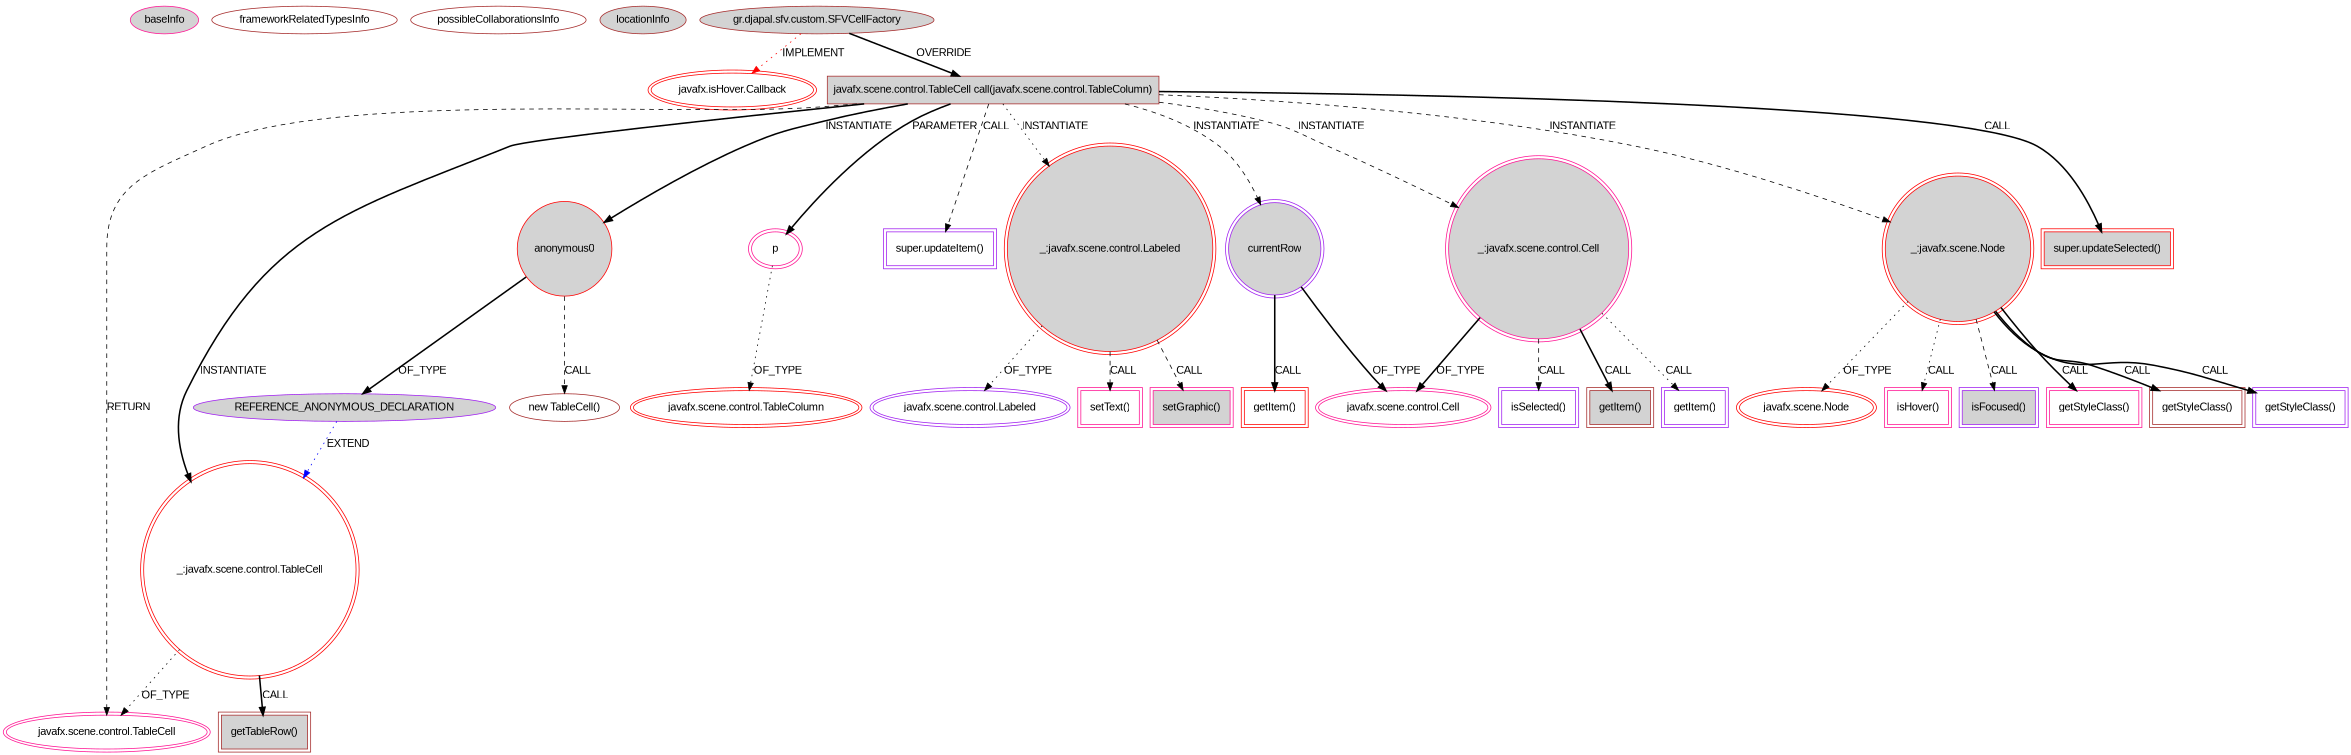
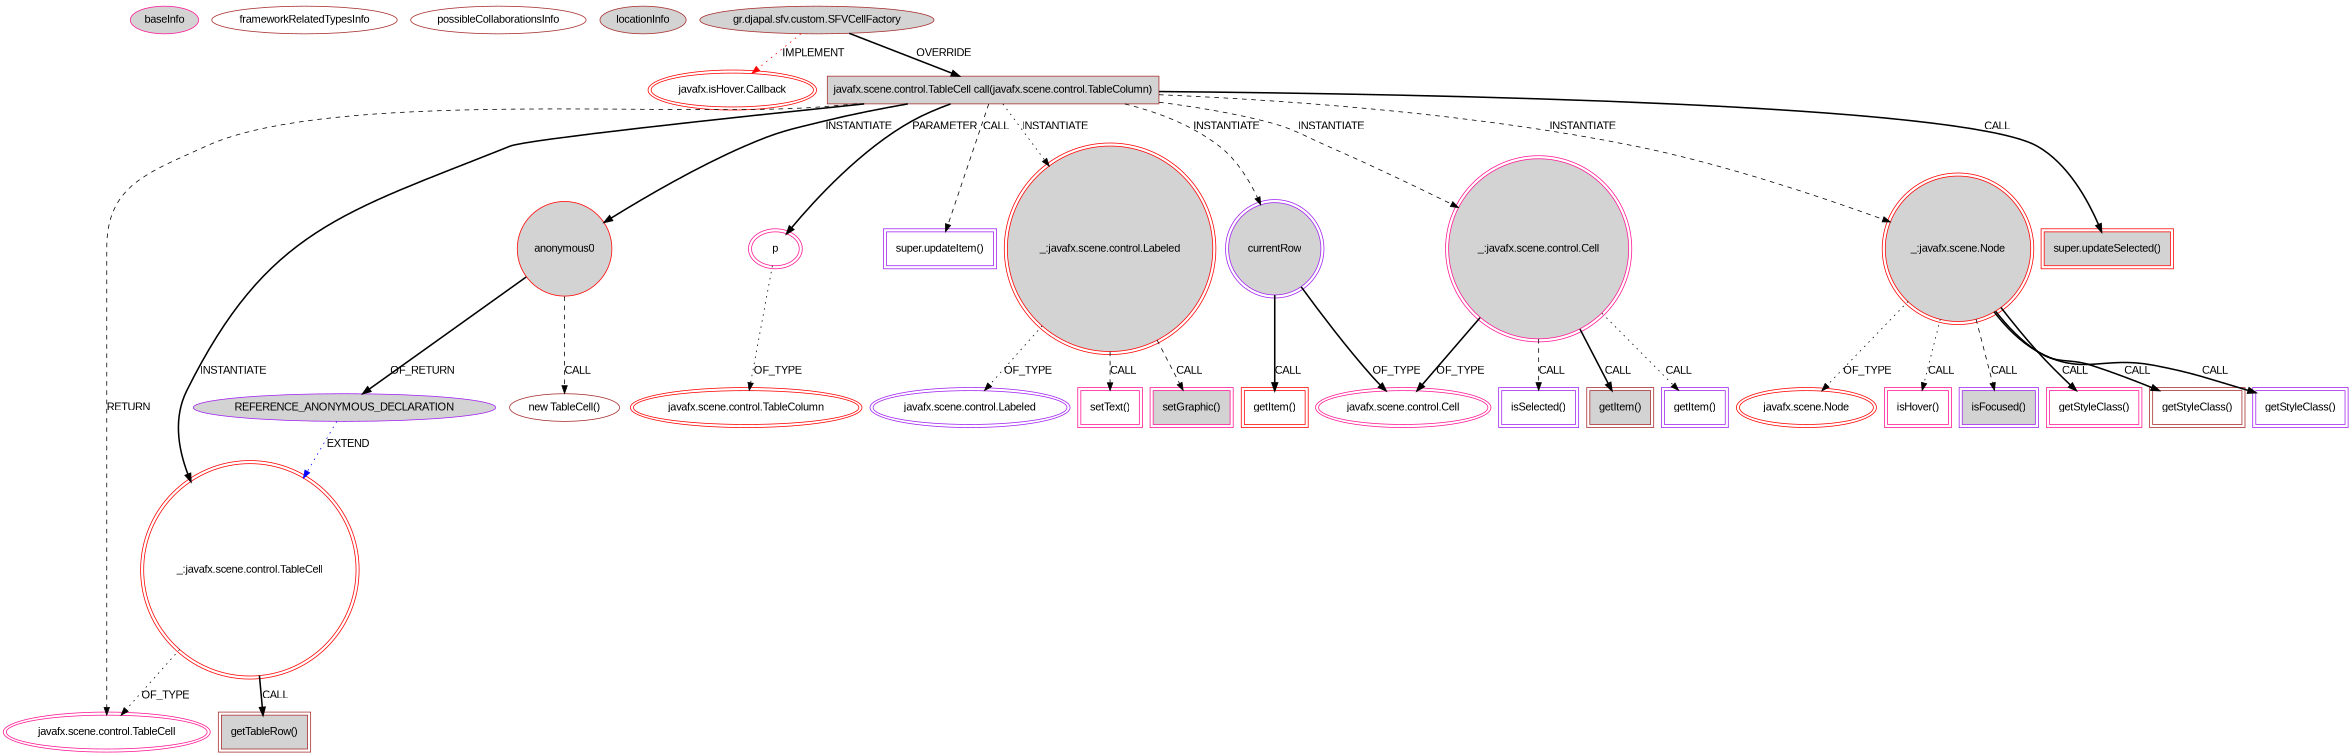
(423, 371) -> (423, 371)
